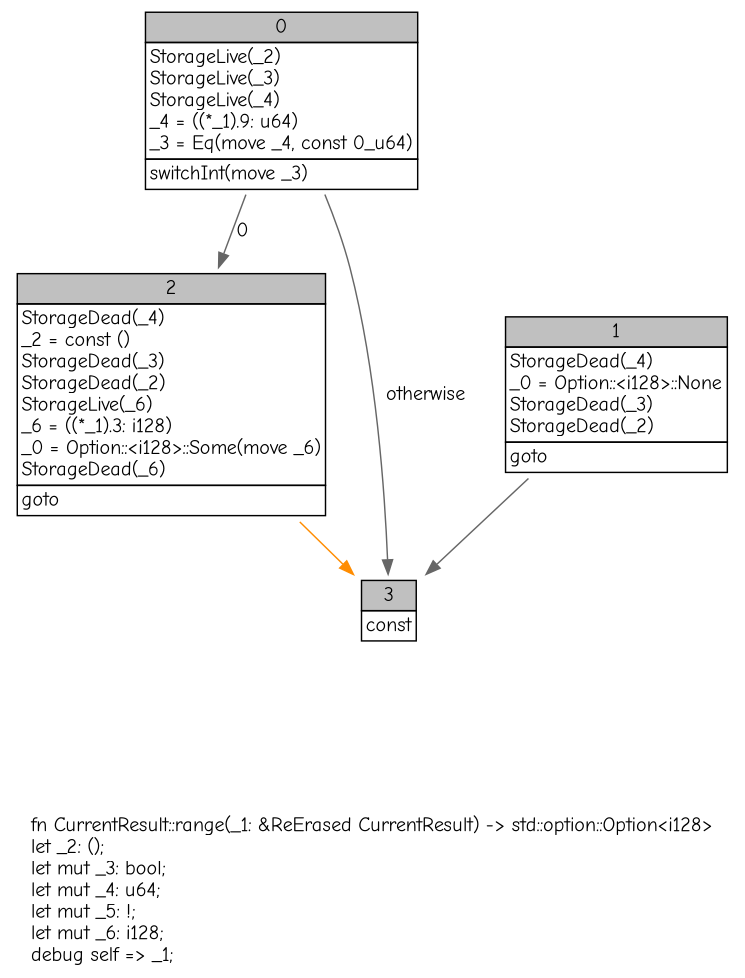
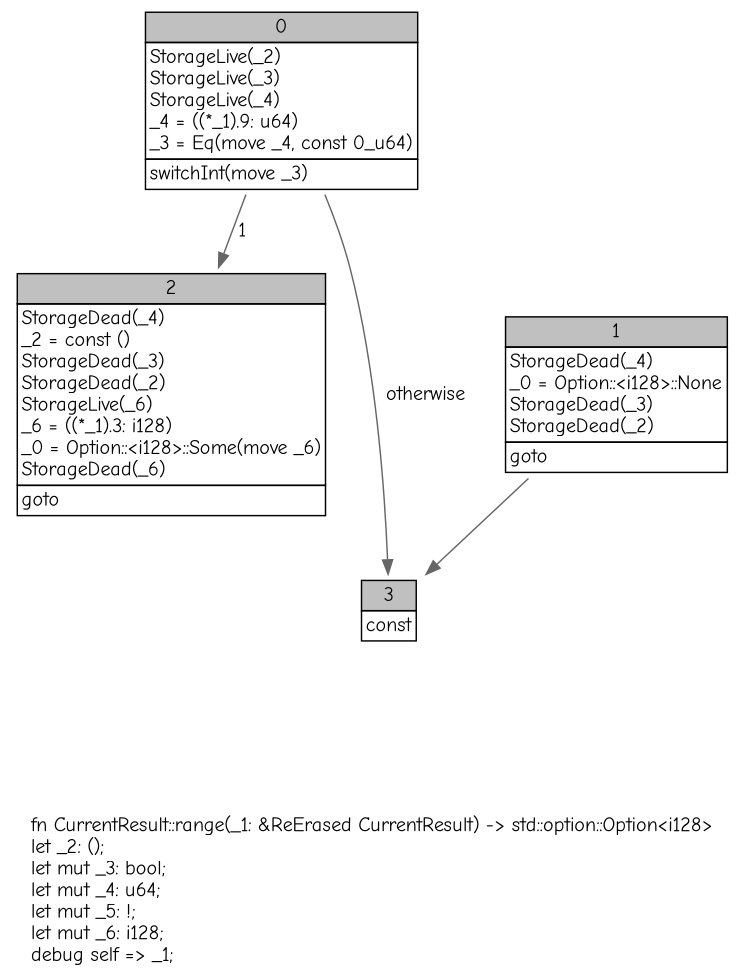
(243, 231) -> (243, 231)
(321, 543) -> none
